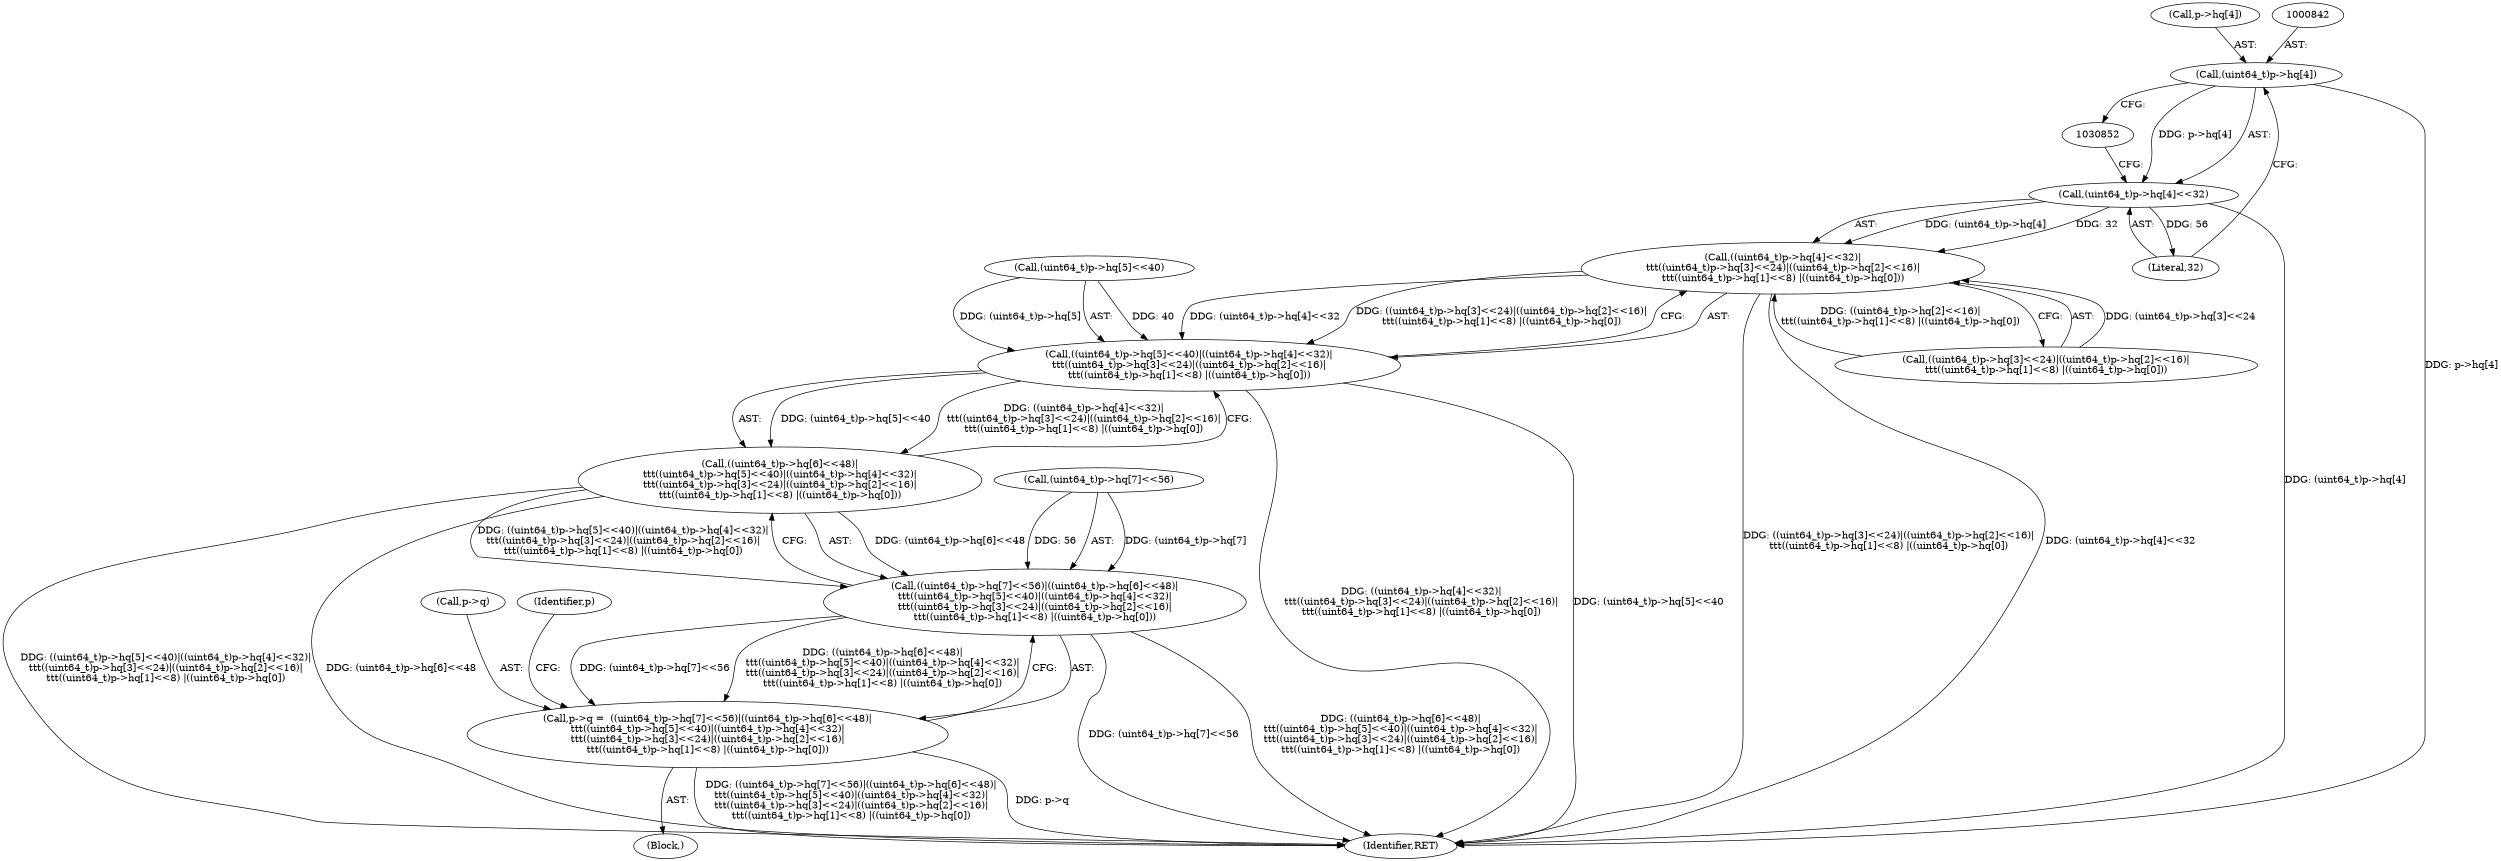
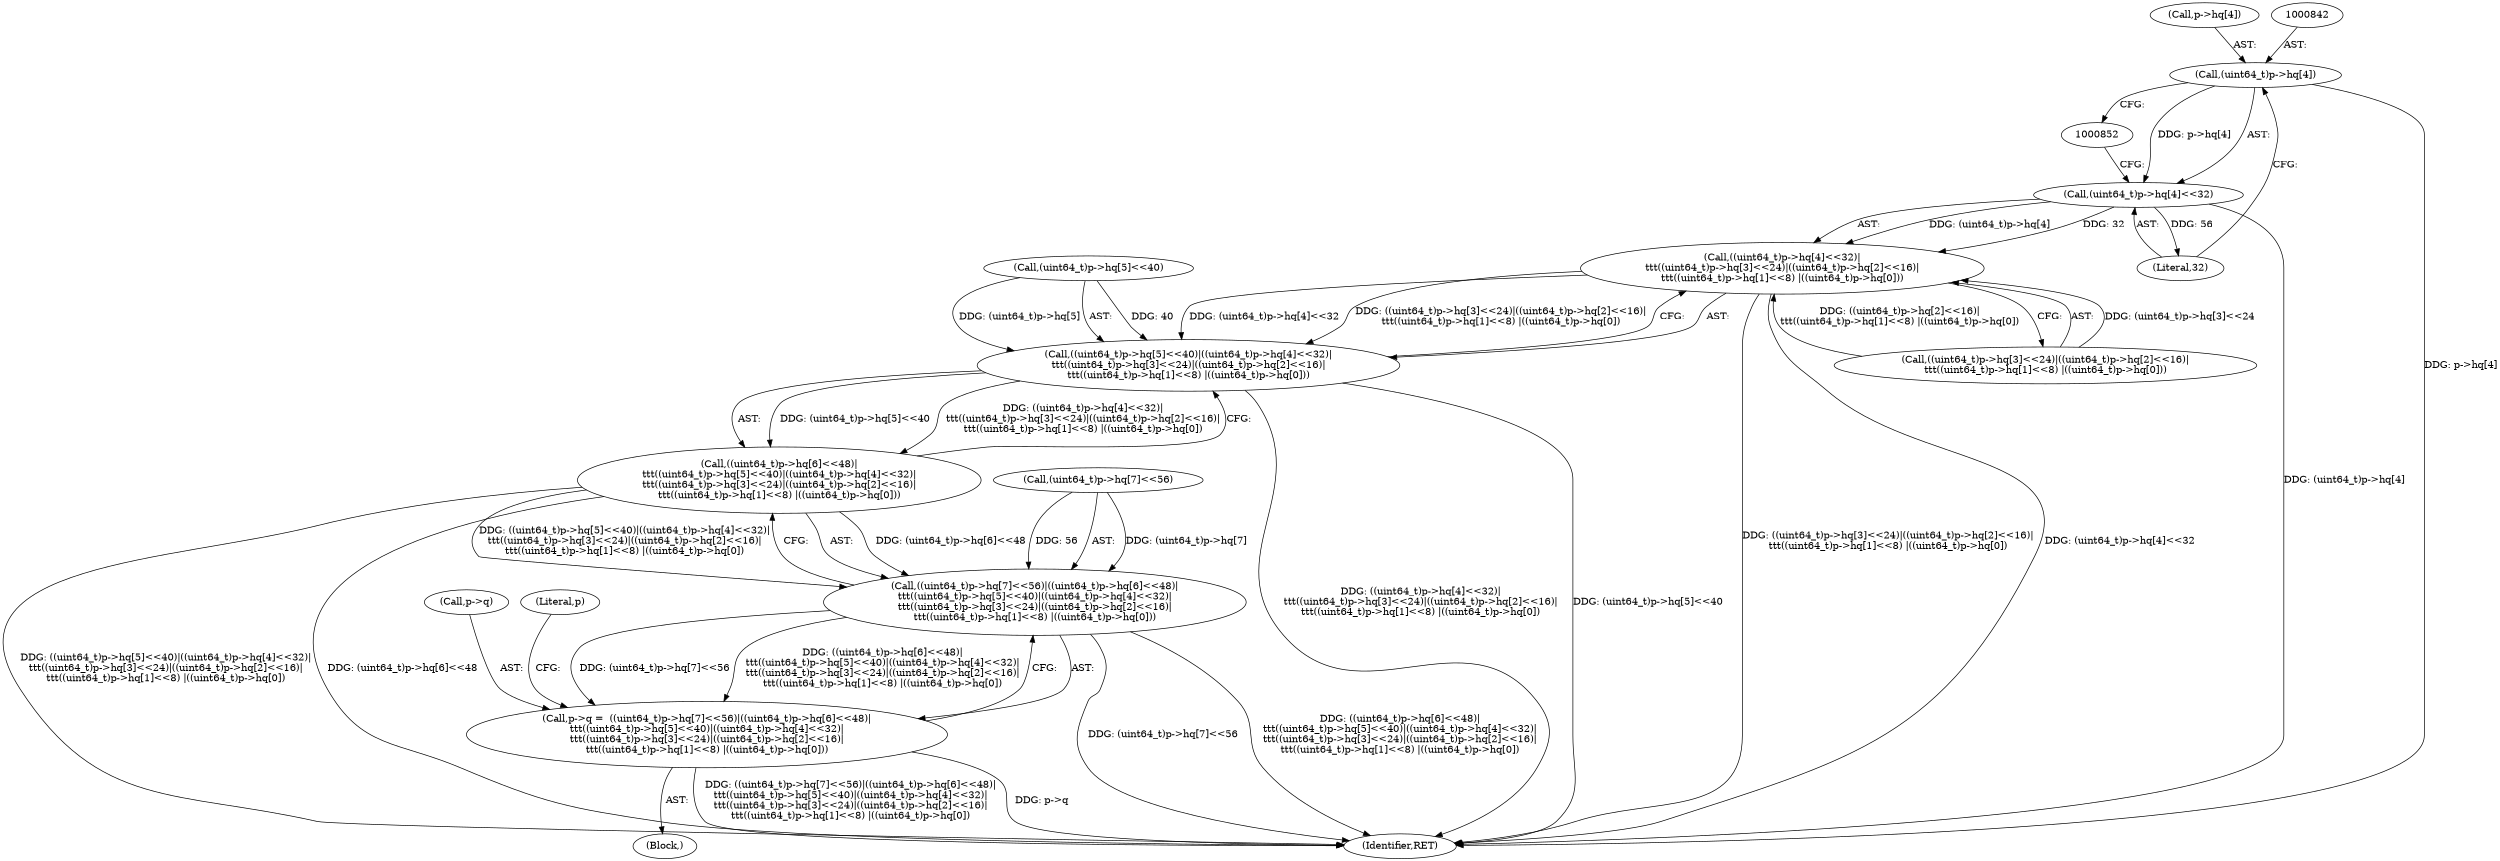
(2098, 135) -> (2097, 135)
(564, 602) -> (560, 602)
